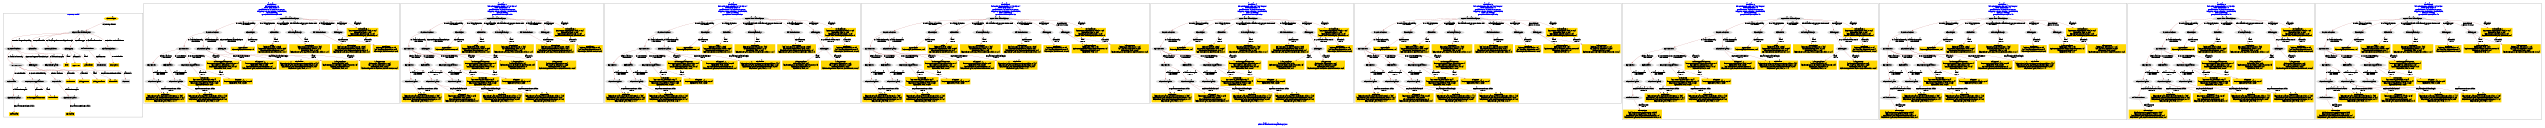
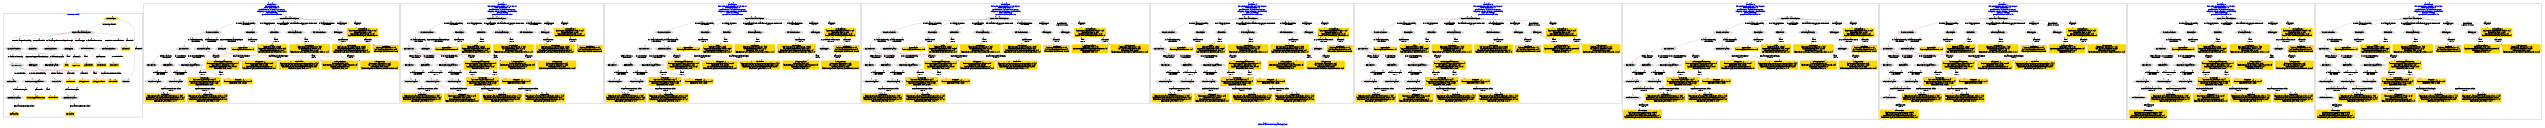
none -> (126, 49)
(101, 65) -> (101, 65)
(110, 70) -> (135, 45)
